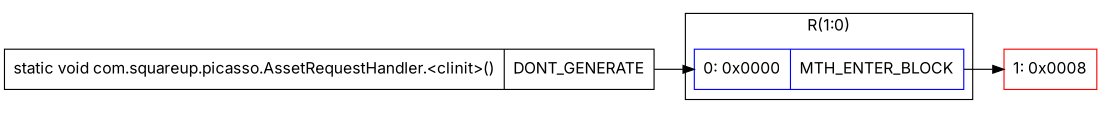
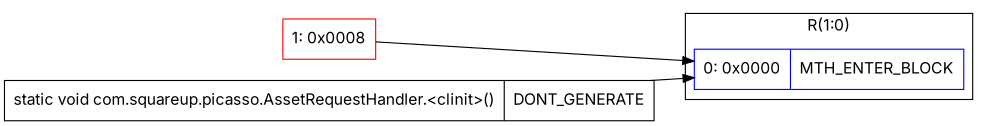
(980, 69) -> (529, 51)
